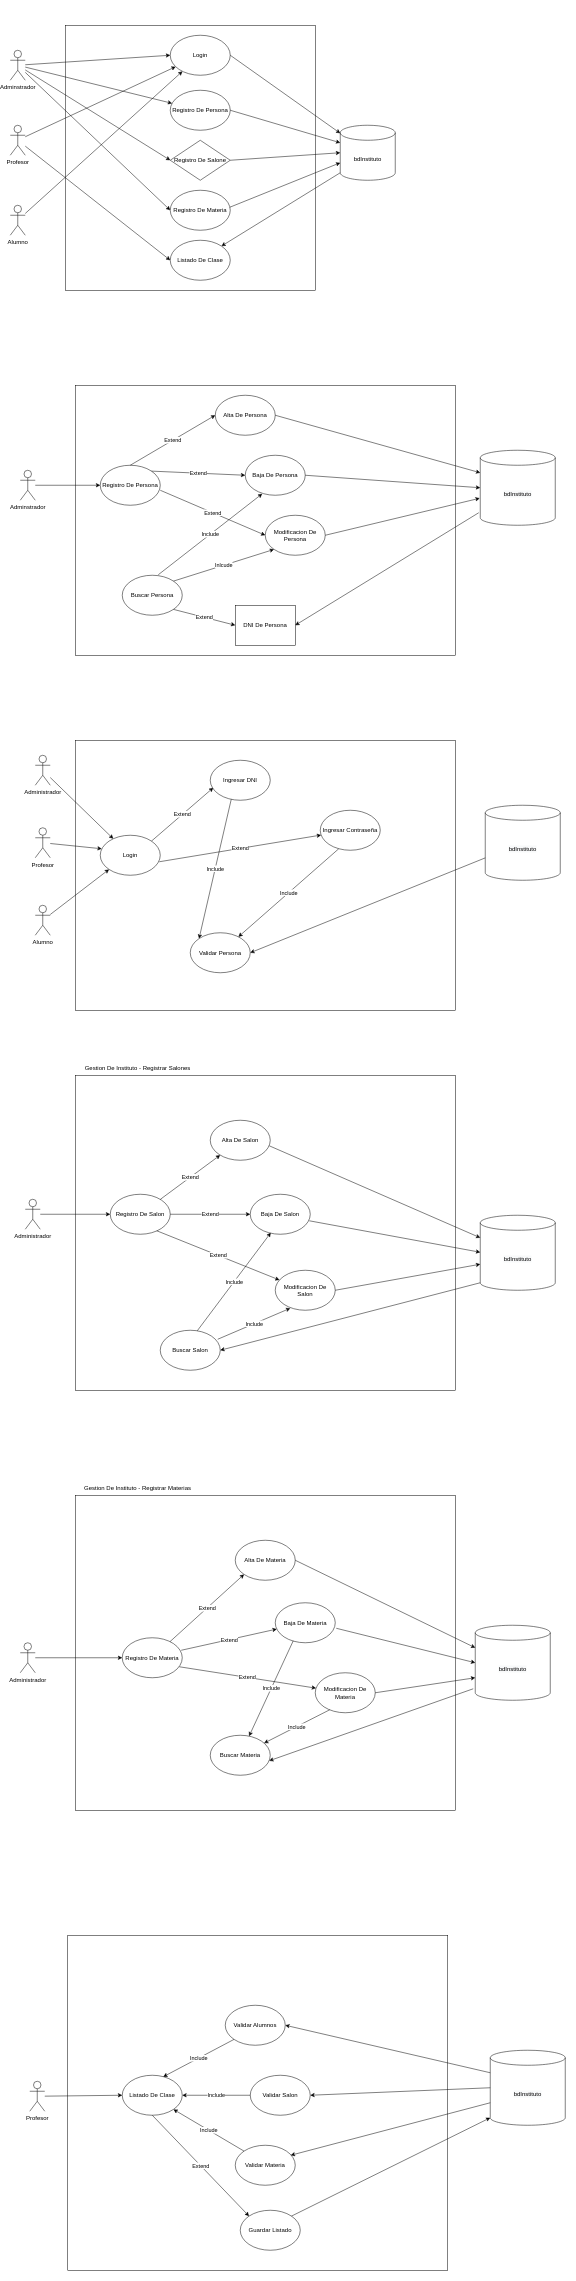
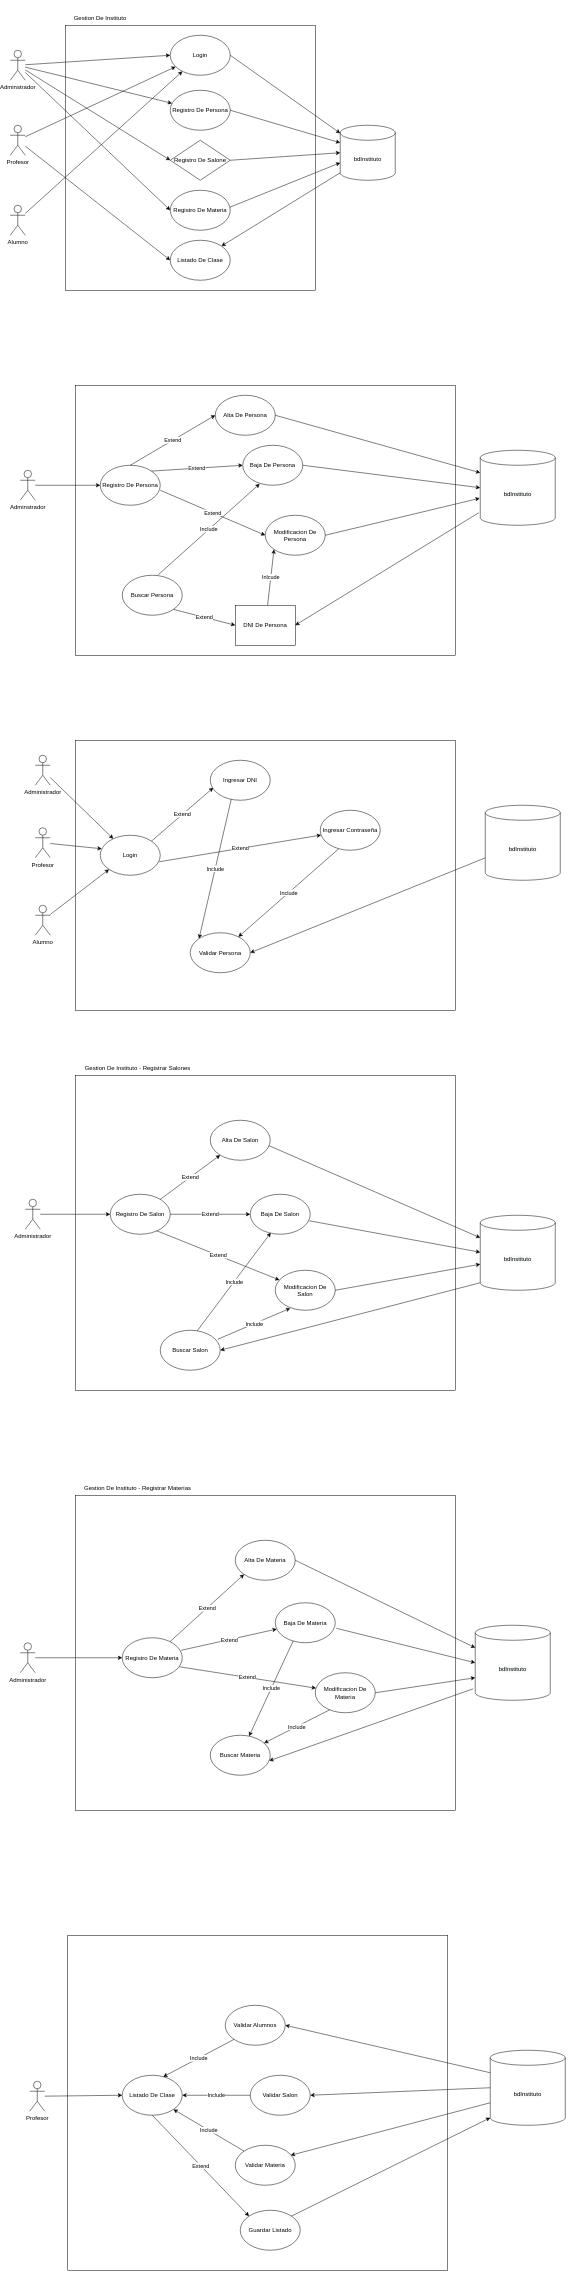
none -> (100, 18)
(275, 475) -> (273, 465)
(223, 565) -> (271, 571)
